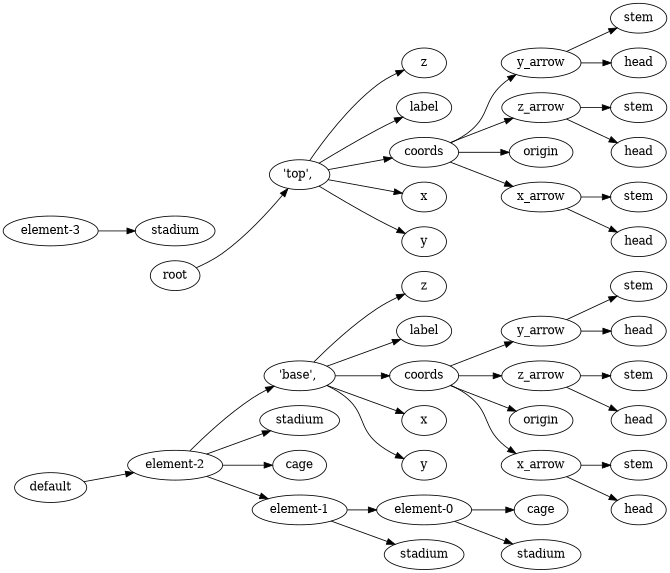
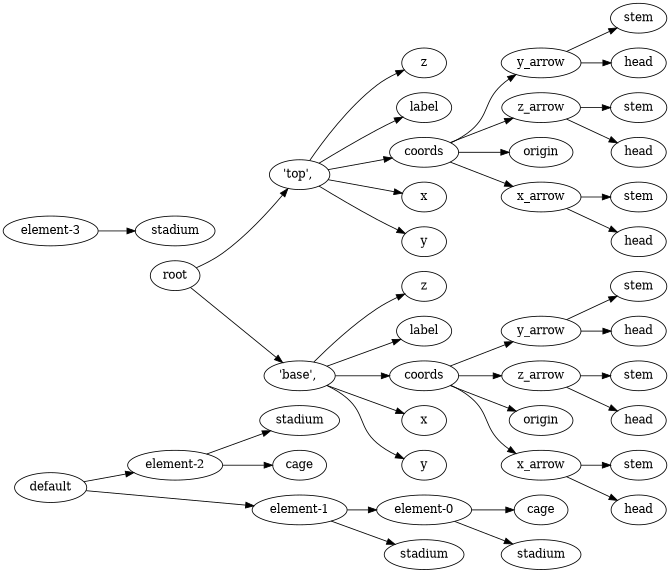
(226, 418) -> (233, 322)
(233, 486) -> (166, 498)
